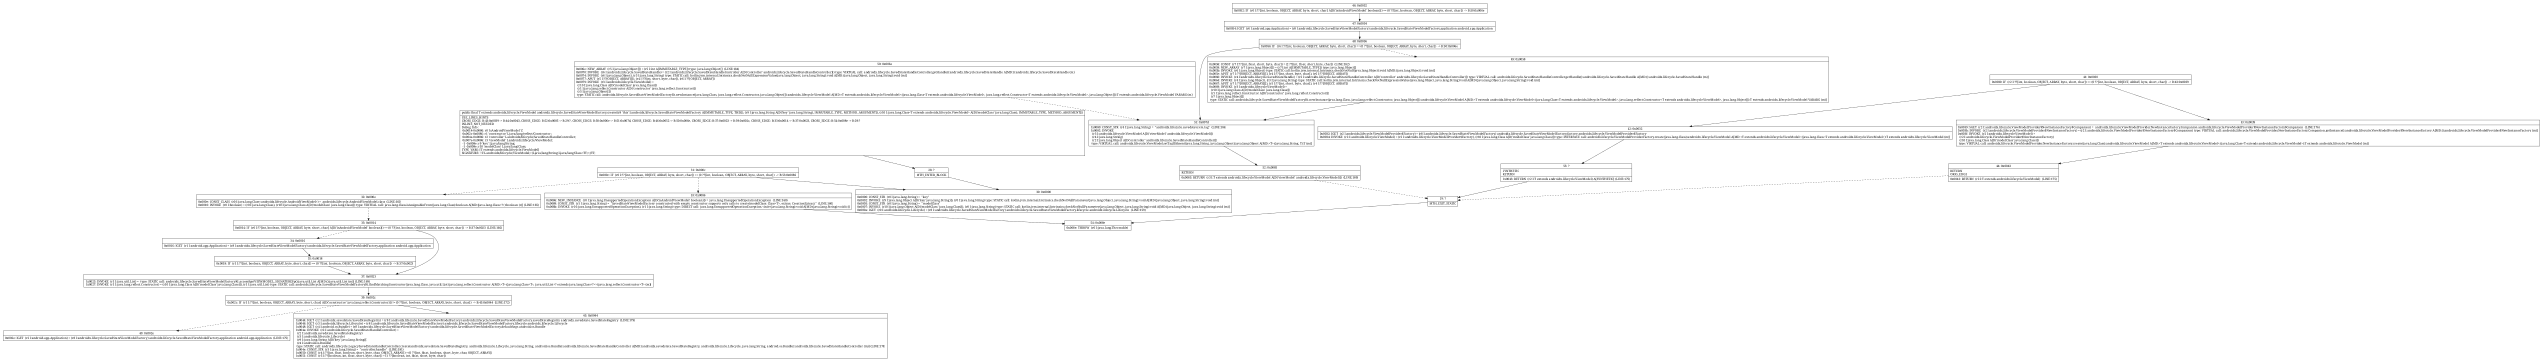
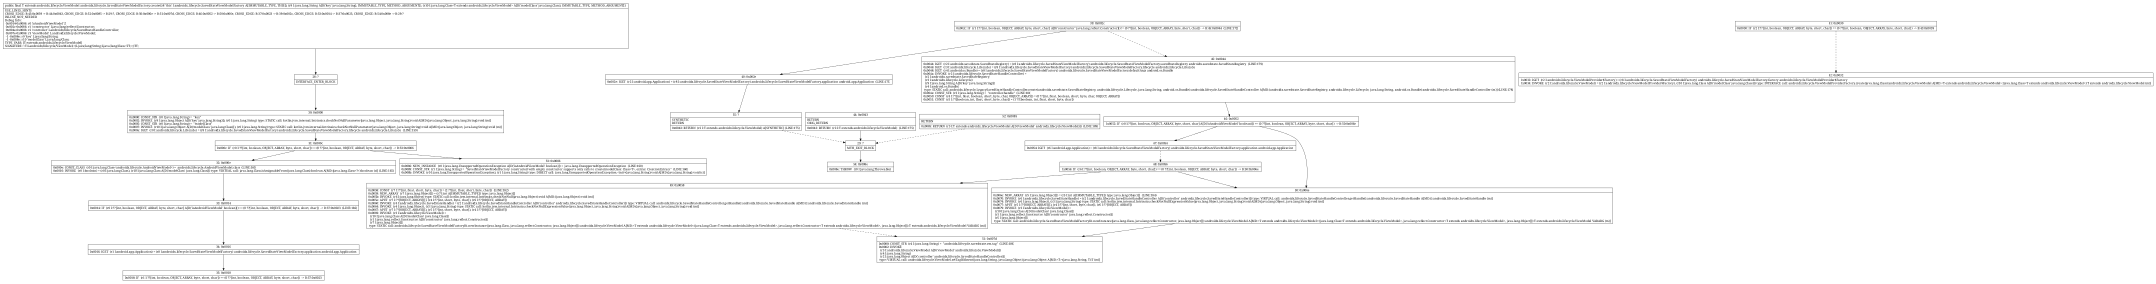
(1360, 34) -> (1160, 155)
(1398, 53) -> (1032, 177)
(1204, 60) -> (1206, 180)
(1871, 105) -> (1836, 51)
(1073, 108) -> (1129, 230)
none -> (1227, 108)
(1315, 110) -> (867, 232)
(2248, 133) -> none
none -> (1300, 143)
(1604, 151) -> (743, 97)
(1240, 155) -> none
(1959, 174) -> (818, 123)
(932, 175) -> (316, 82)
(698, 184) -> (415, 155)
(830, 184) -> (316, 136)
(544, 186) -> (274, 155)
(1704, 188) -> (861, 135)
(1494, 189) -> (813, 136)
(1443, 204) -> (861, 148)
(369, 213) -> (224, 186)
(933, 217) -> none
(334, 234) -> (224, 227)
(369, 281) -> none
(422, 309) -> (1137, 43)
(259, 318) -> (924, 53)
